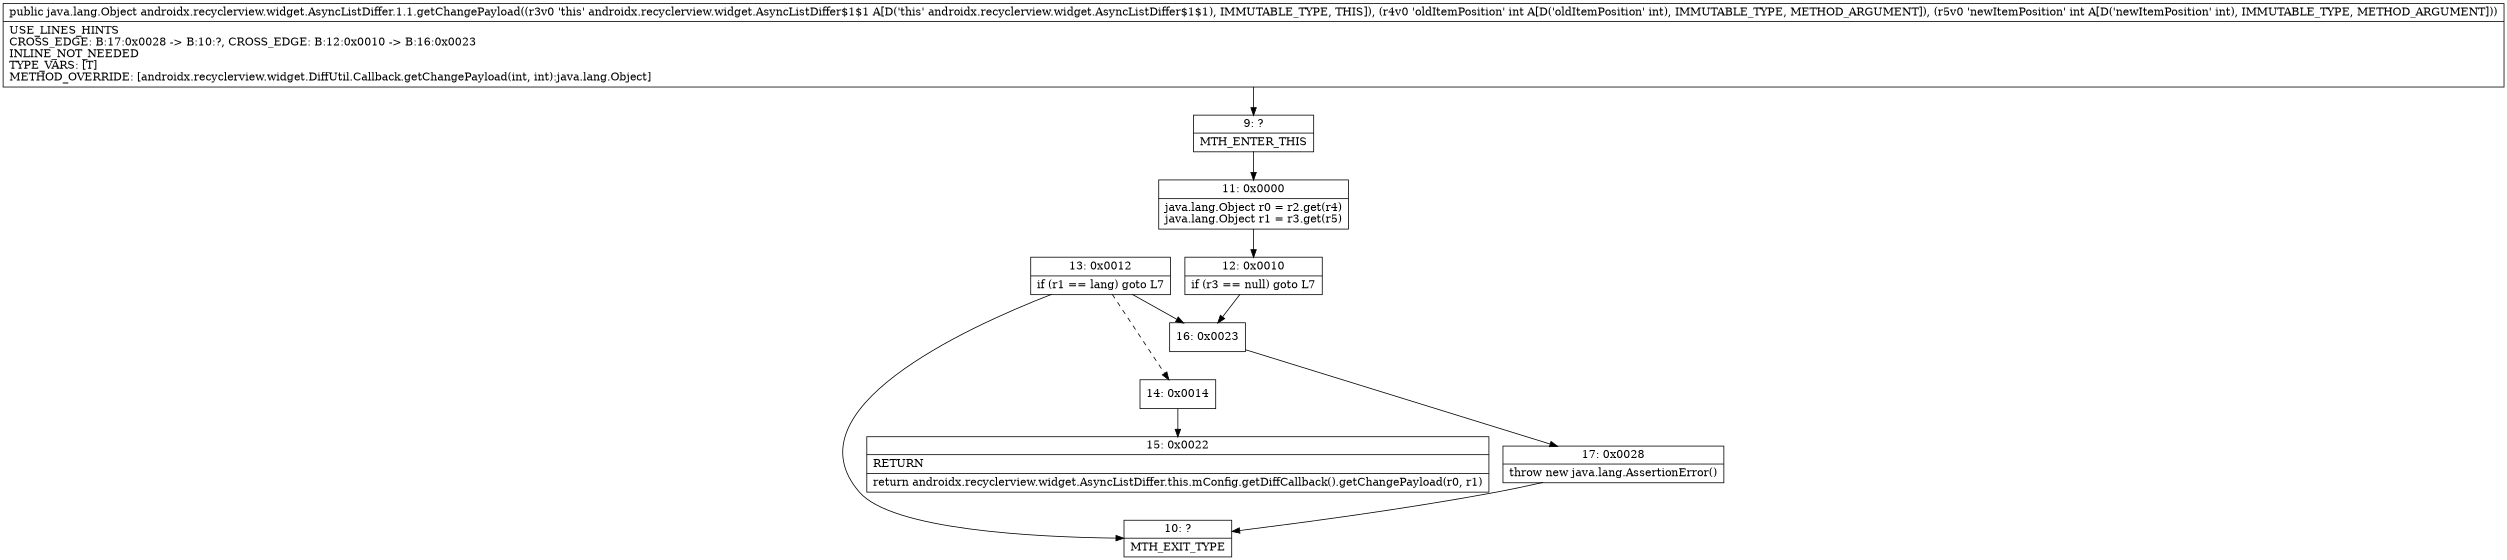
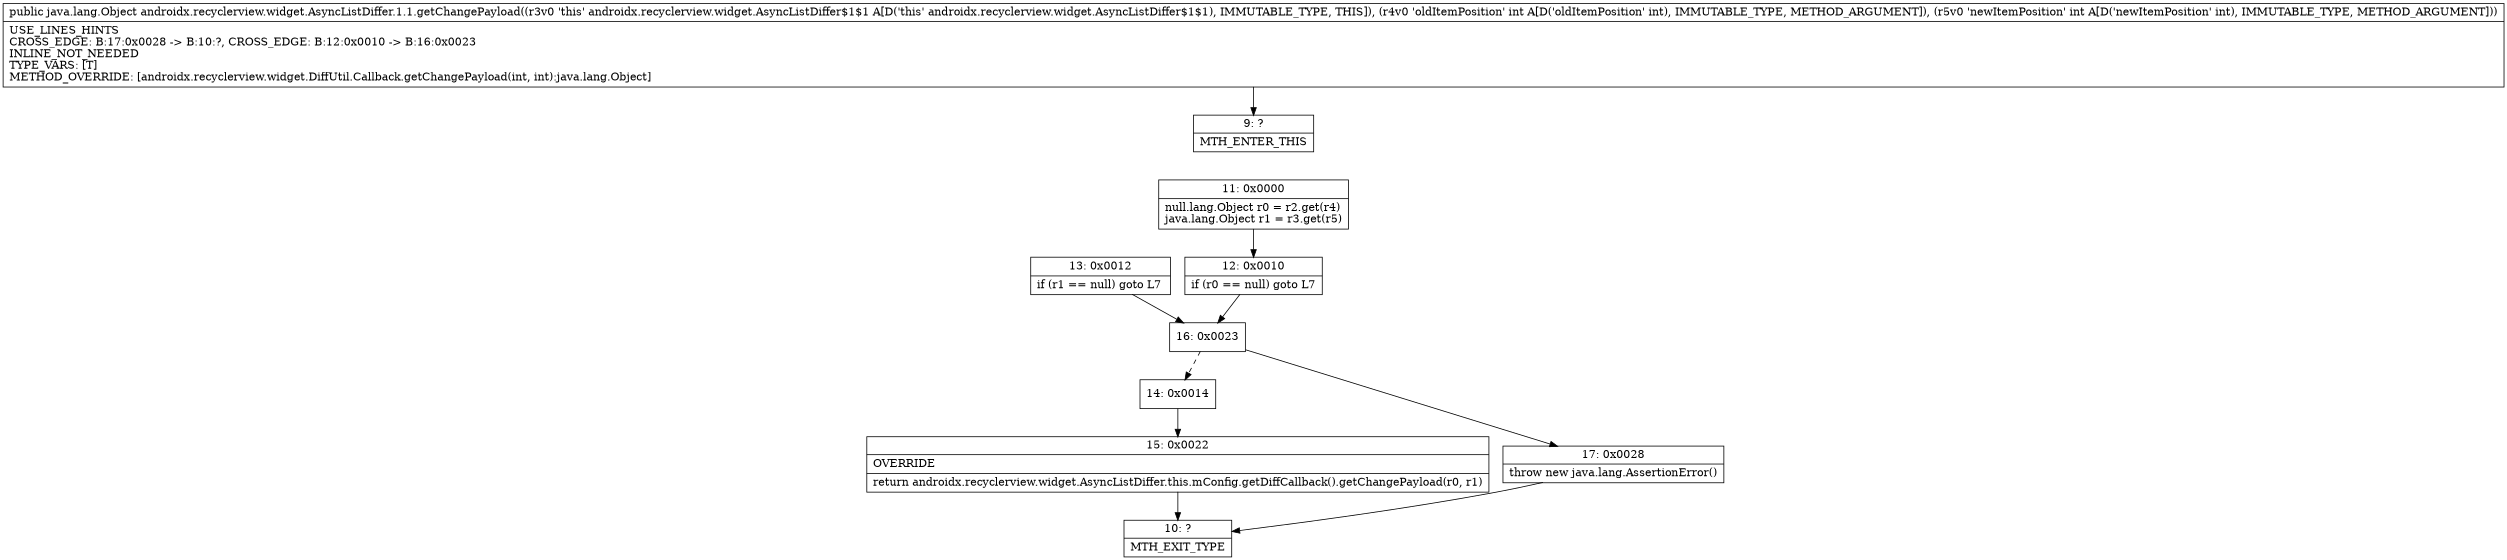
(1254, 162) -> none
(1254, 208) -> (1253, 208)
(1101, 285) -> (1099, 285)
(1254, 285) -> (1254, 285)
(1138, 334) -> (1195, 362)
(898, 464) -> (904, 464)
(848, 469) -> (1178, 502)
